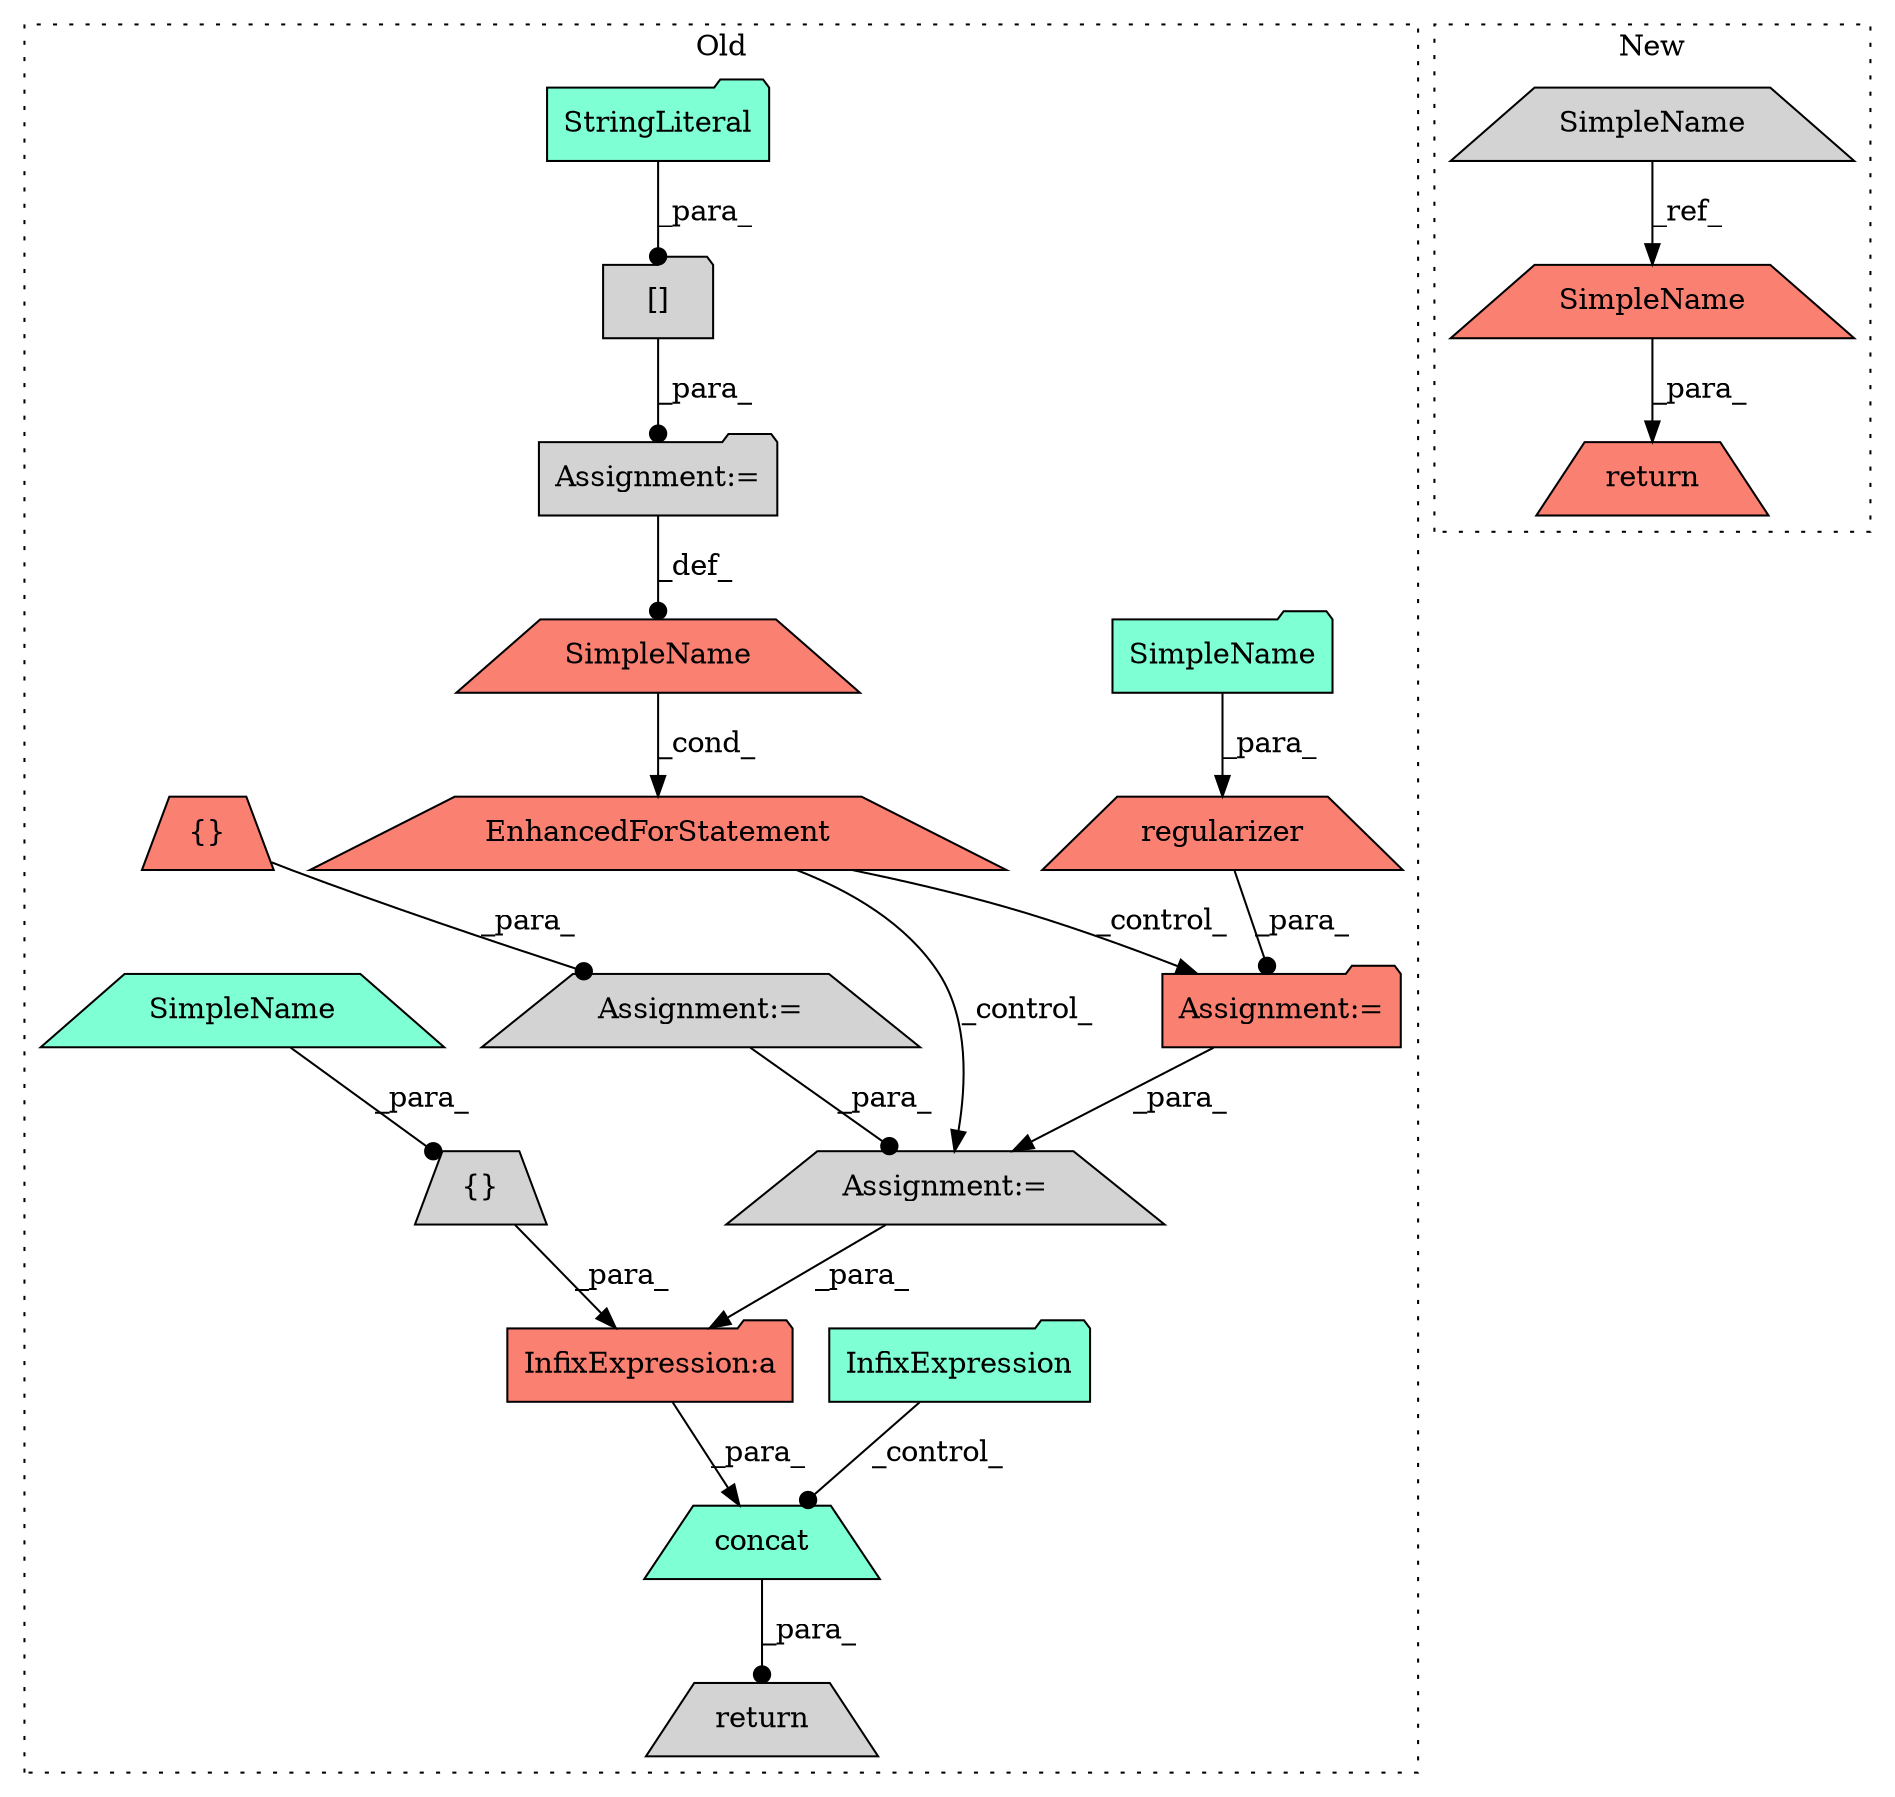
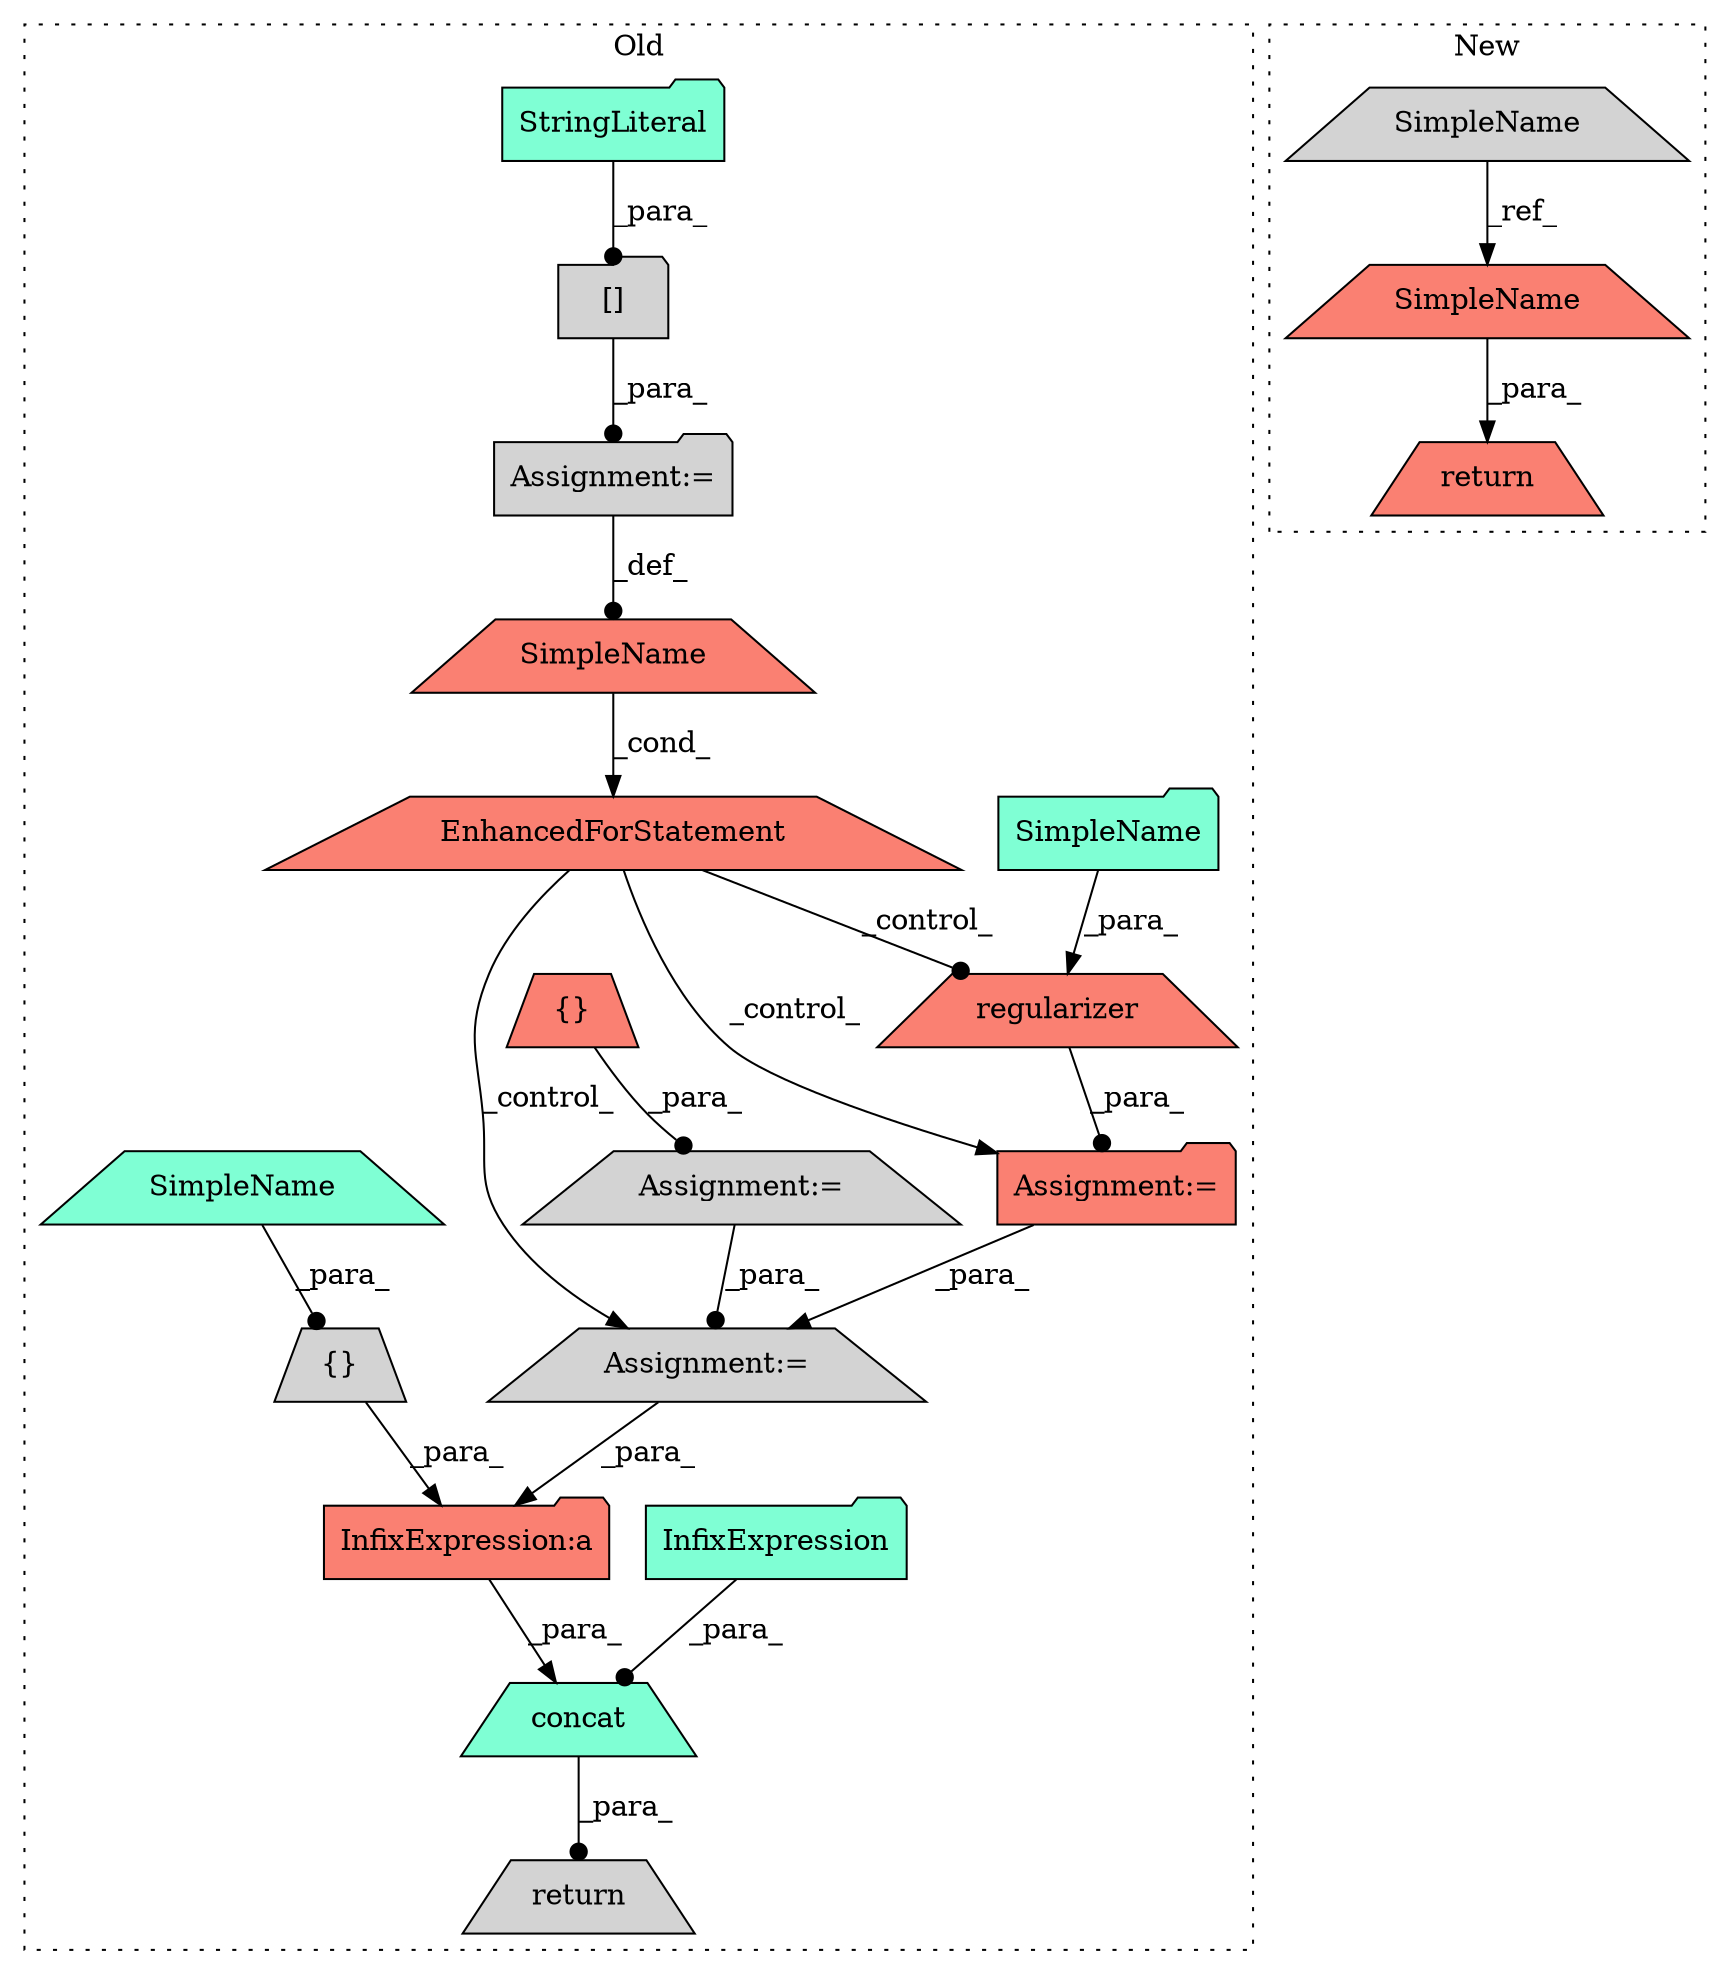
none -> (828, 919)
(937, 1454) -> (736, 1631)
